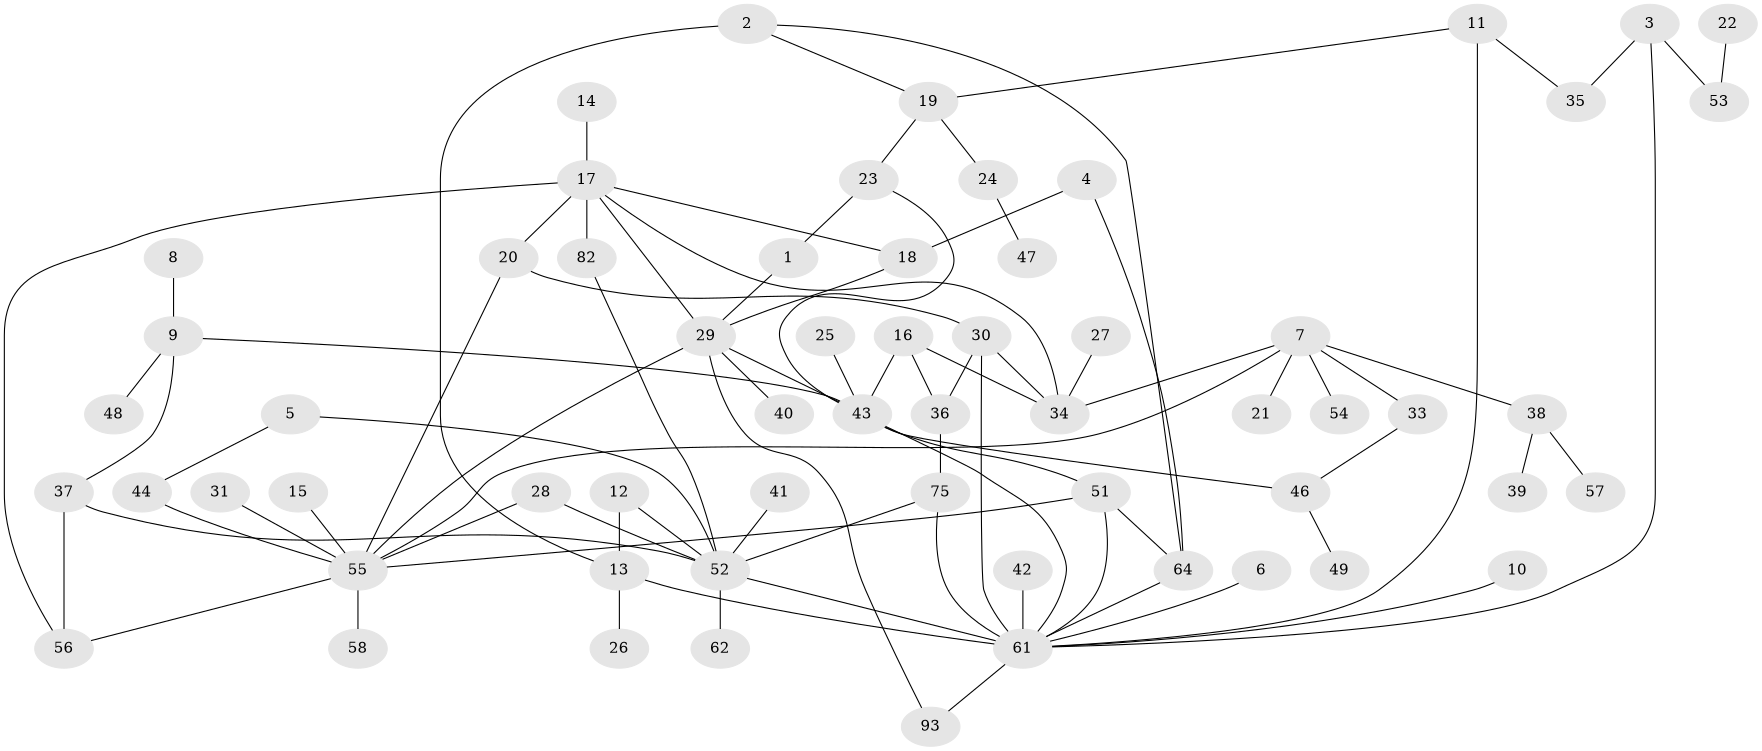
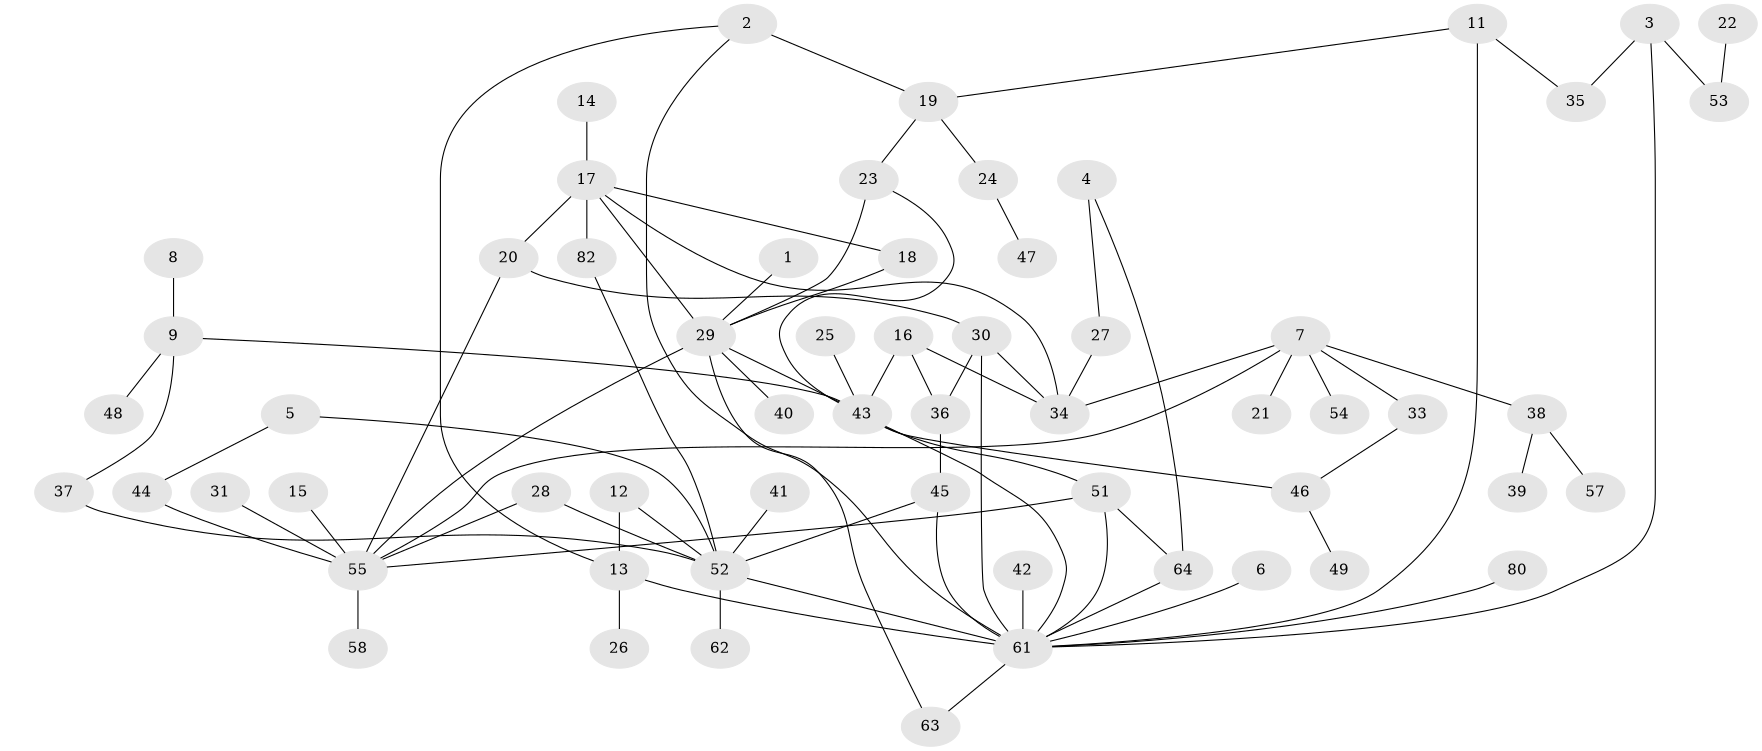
(1127, 165) -> (694, 394)
(829, 219) -> (823, 281)
(997, 219) -> (1094, 258)
(940, 492) -> (940, 492)
(1518, 571) -> (1518, 571)
(64, 649) -> none
(931, 727) -> (931, 727)
